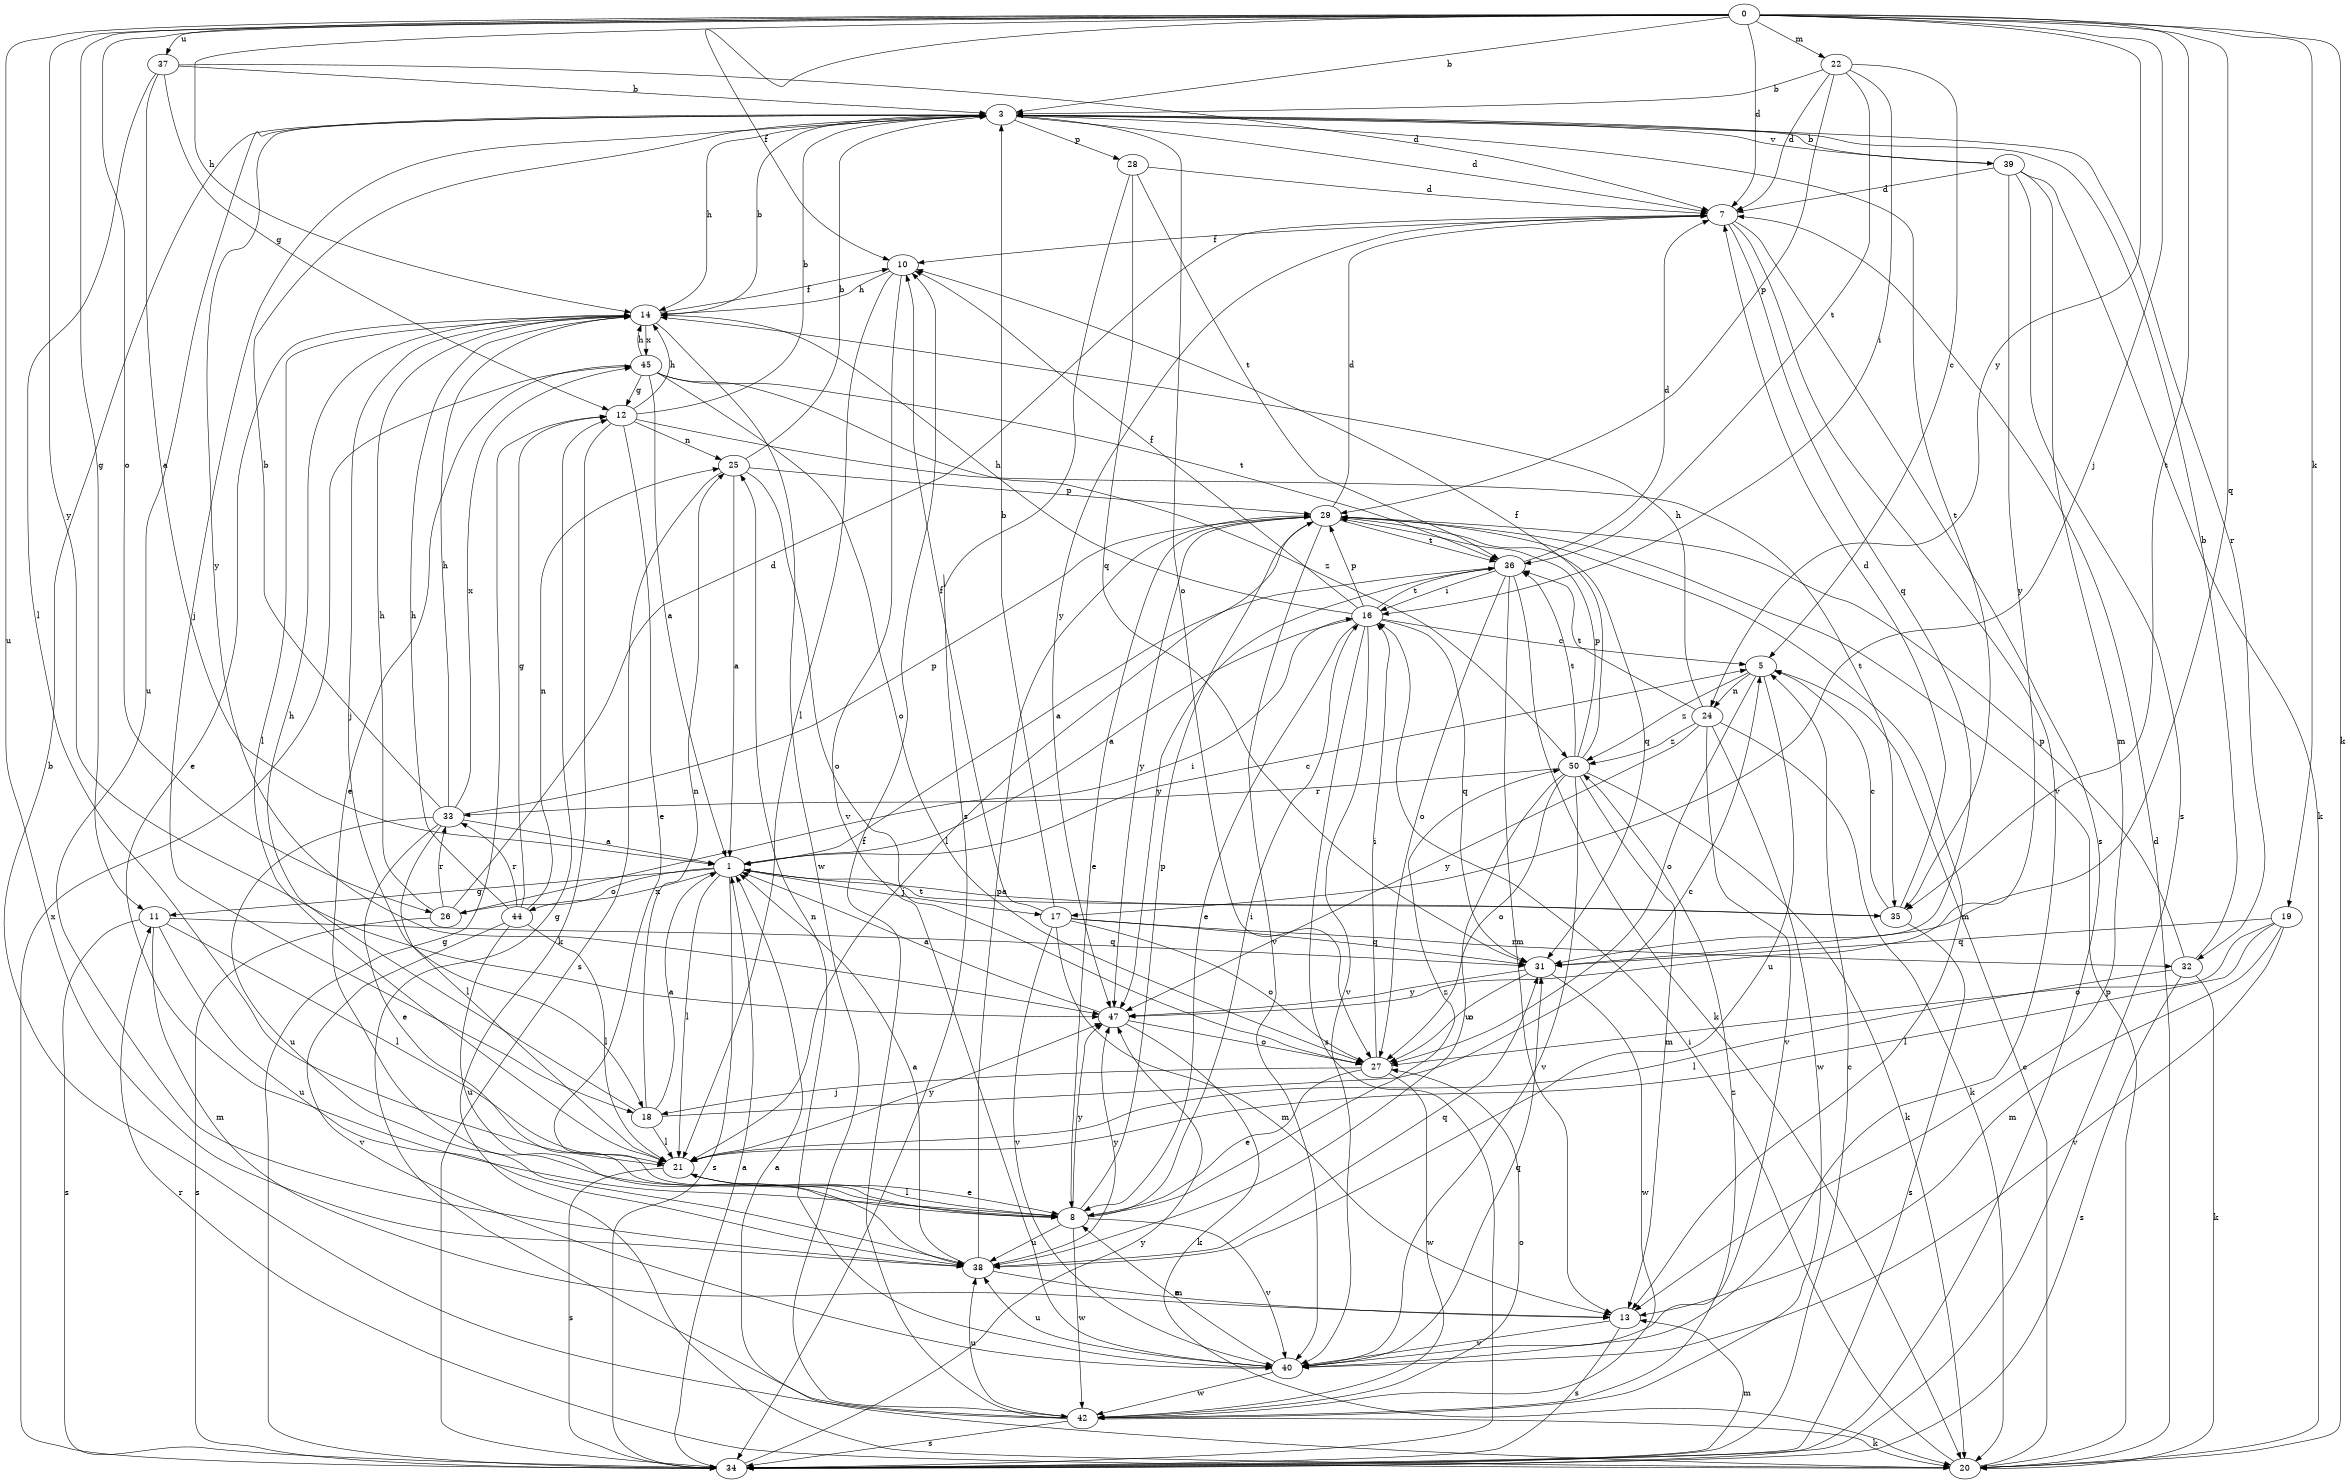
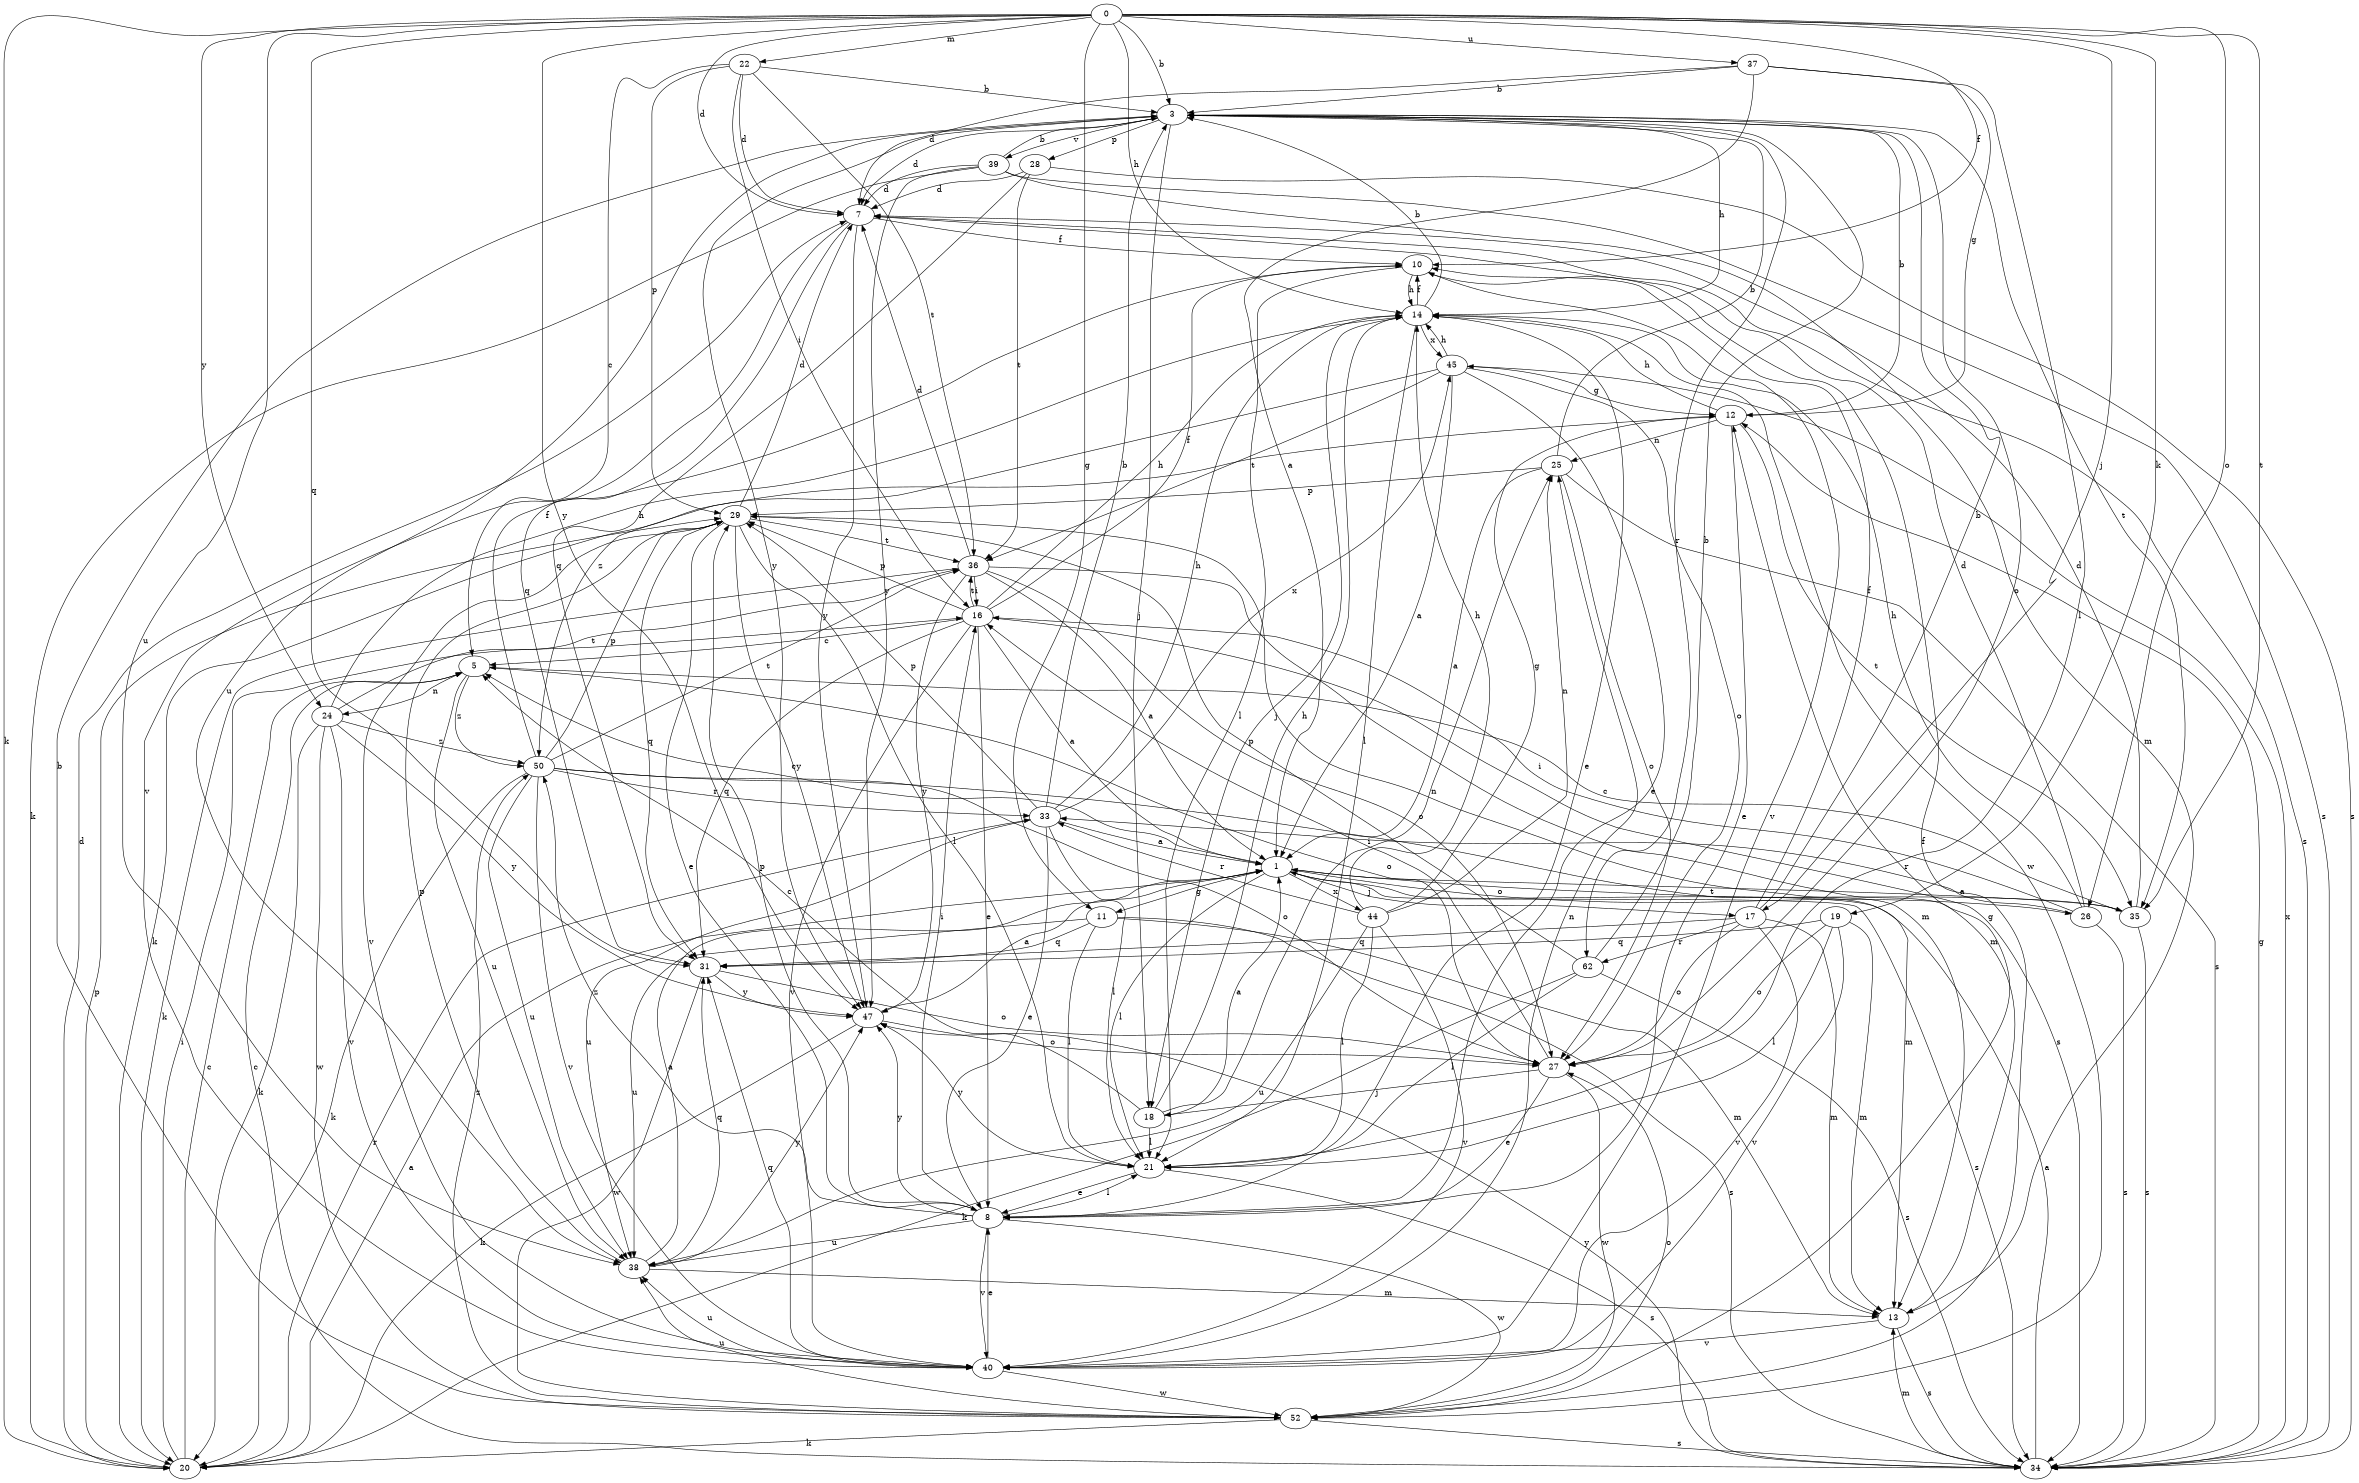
(2187, 967) -> (1588, 967)
(1083, 1418) -> (1296, 1418)
(890, 1457) -> (463, 980)
